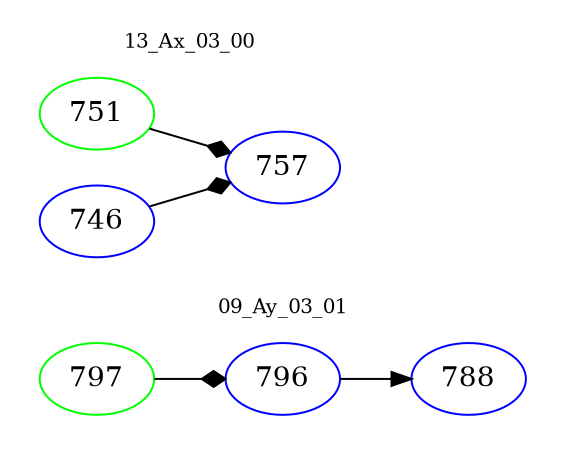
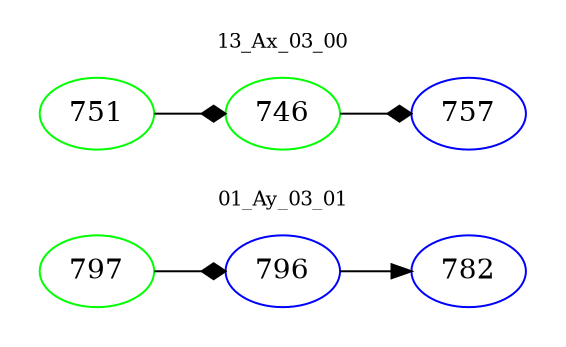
(178, 137) -> (178, 114)
(97, 221) -> (283, 114)
(283, 308) -> (283, 200)
(469, 379) -> (469, 271)
